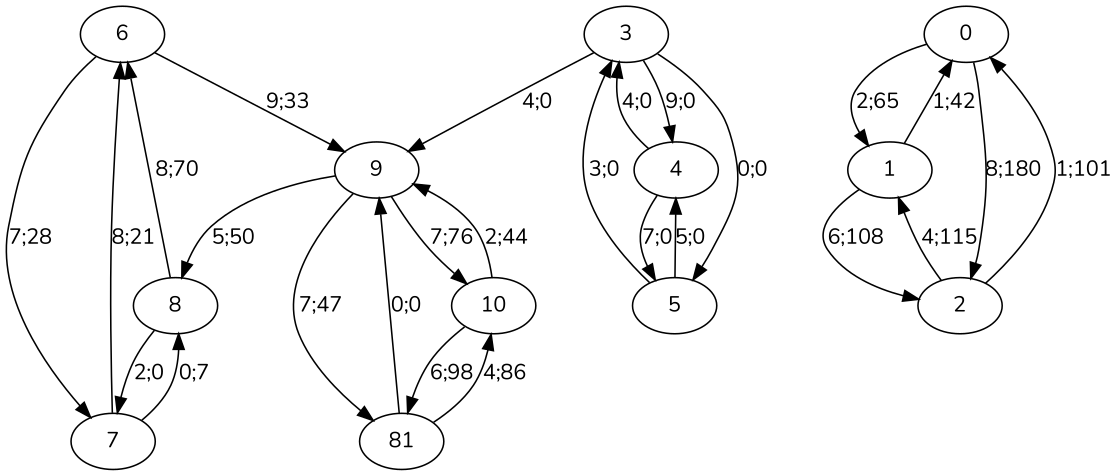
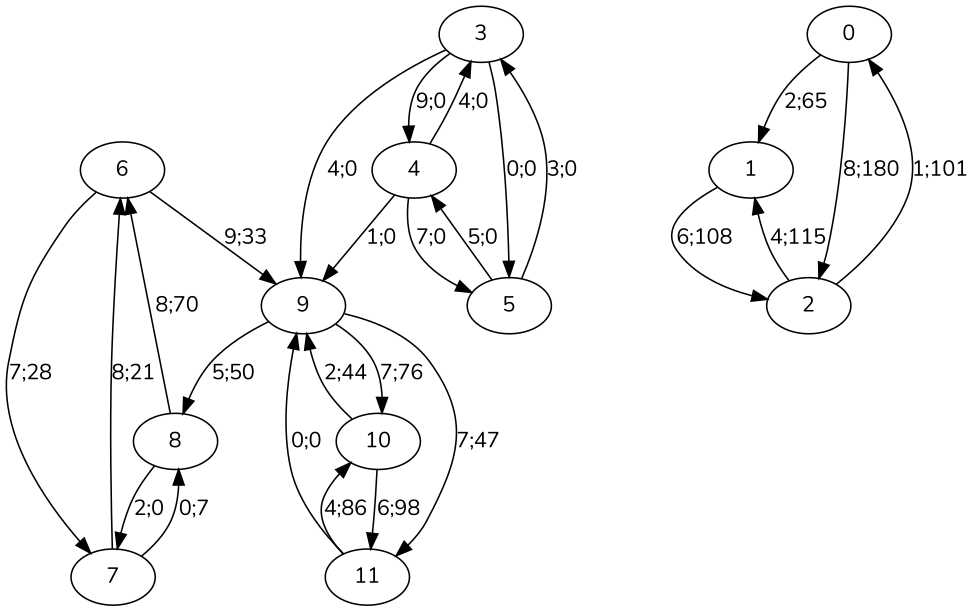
(924, 109) -> none
none -> (364, 232)
(402, 441) -> (367, 577)
